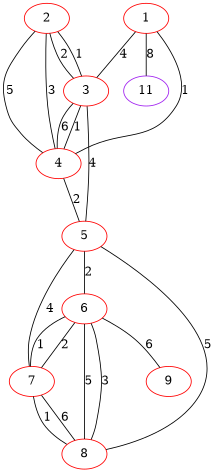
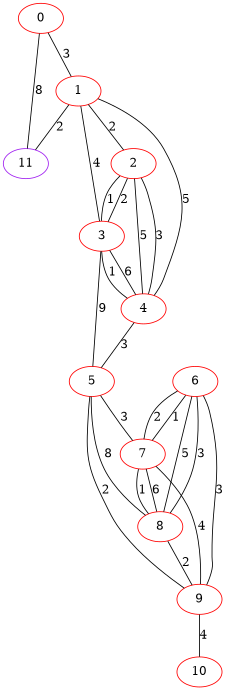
none -> (41, 18)
(150, 55) -> (60, 127)
(185, 91) -> (186, 200)
none -> (106, 127)
(93, 164) -> (103, 309)
(77, 200) -> (124, 345)
(84, 273) -> (107, 507)
(50, 309) -> (124, 418)
(150, 345) -> (220, 490)
(208, 345) -> (109, 454)
none -> (193, 519)
none -> (180, 563)
none -> (199, 672)
